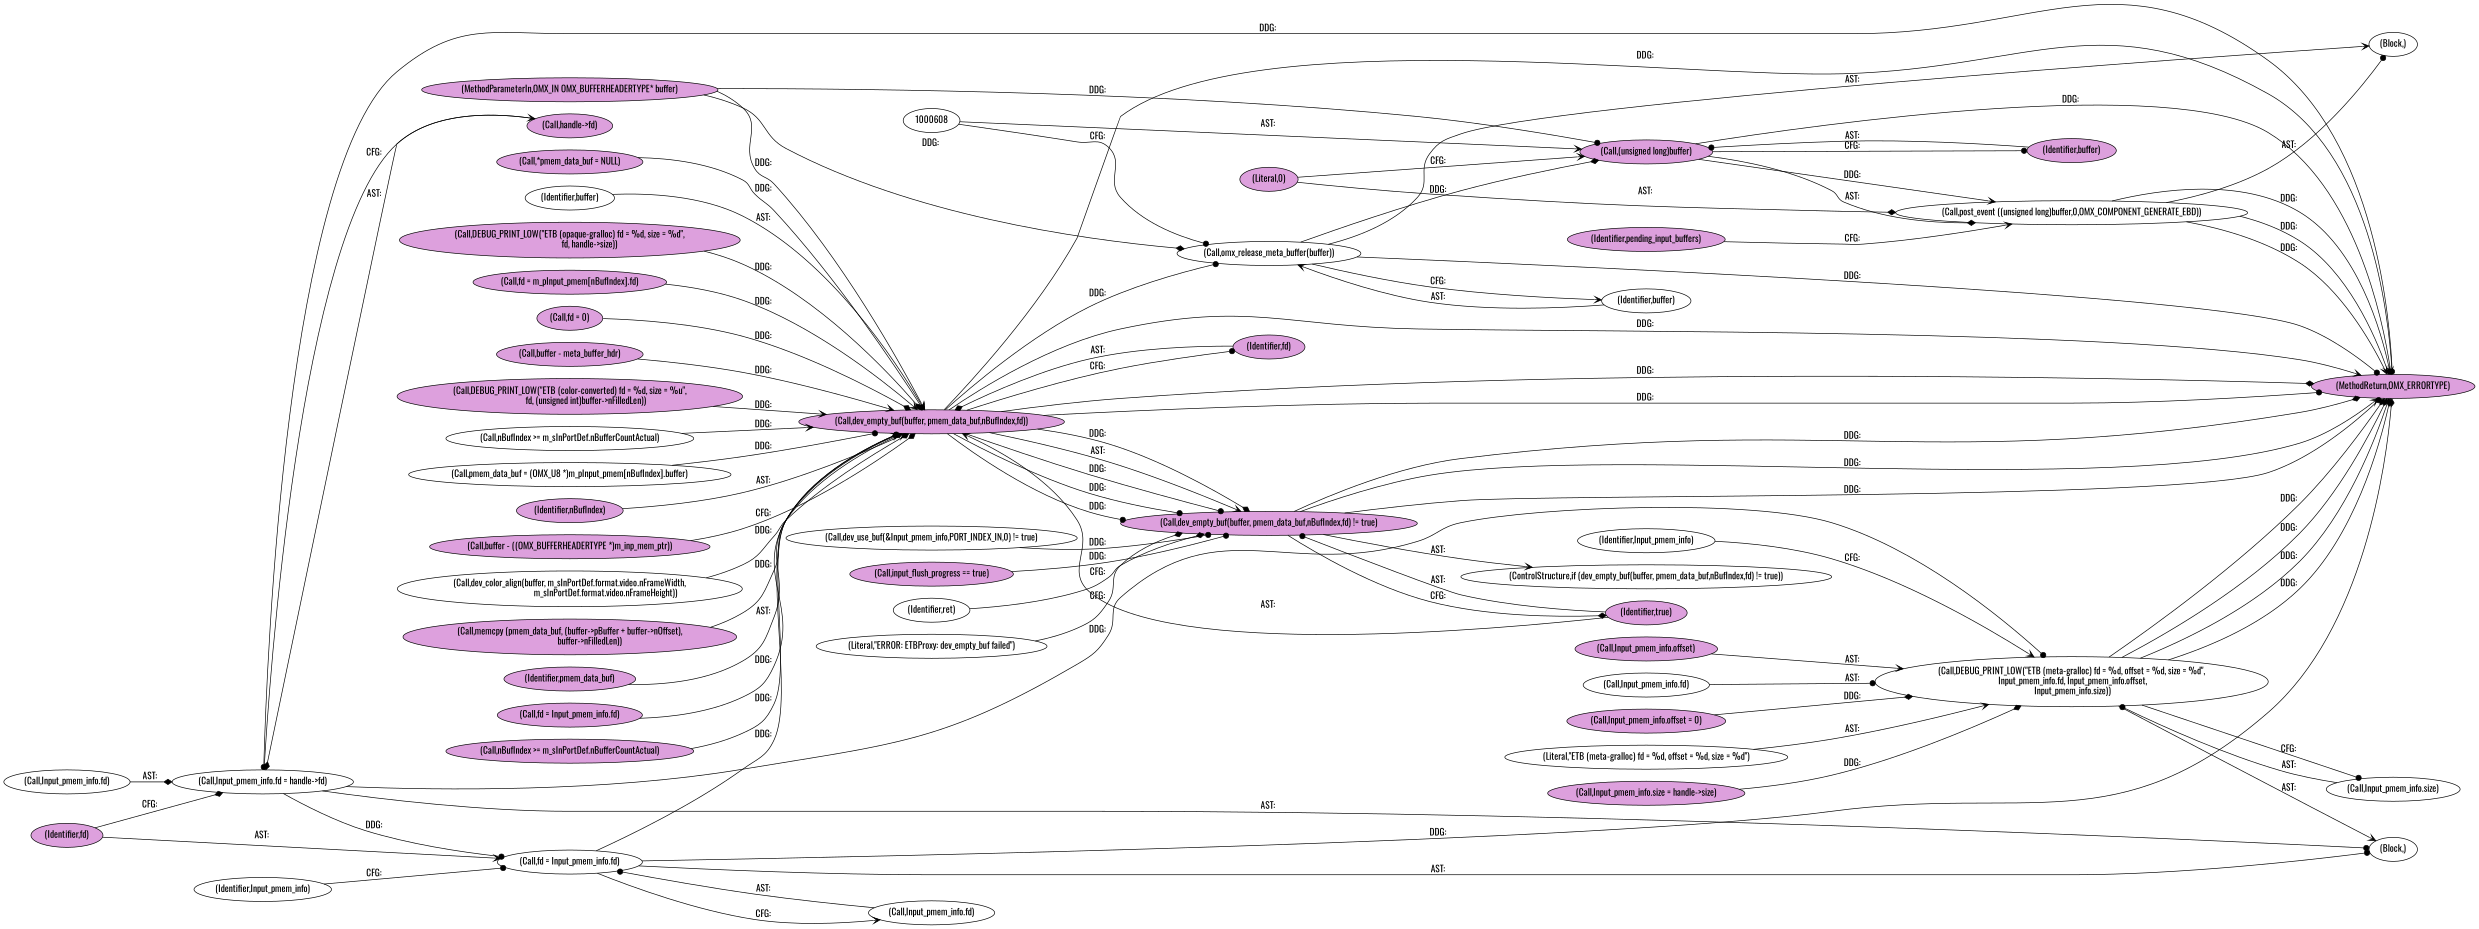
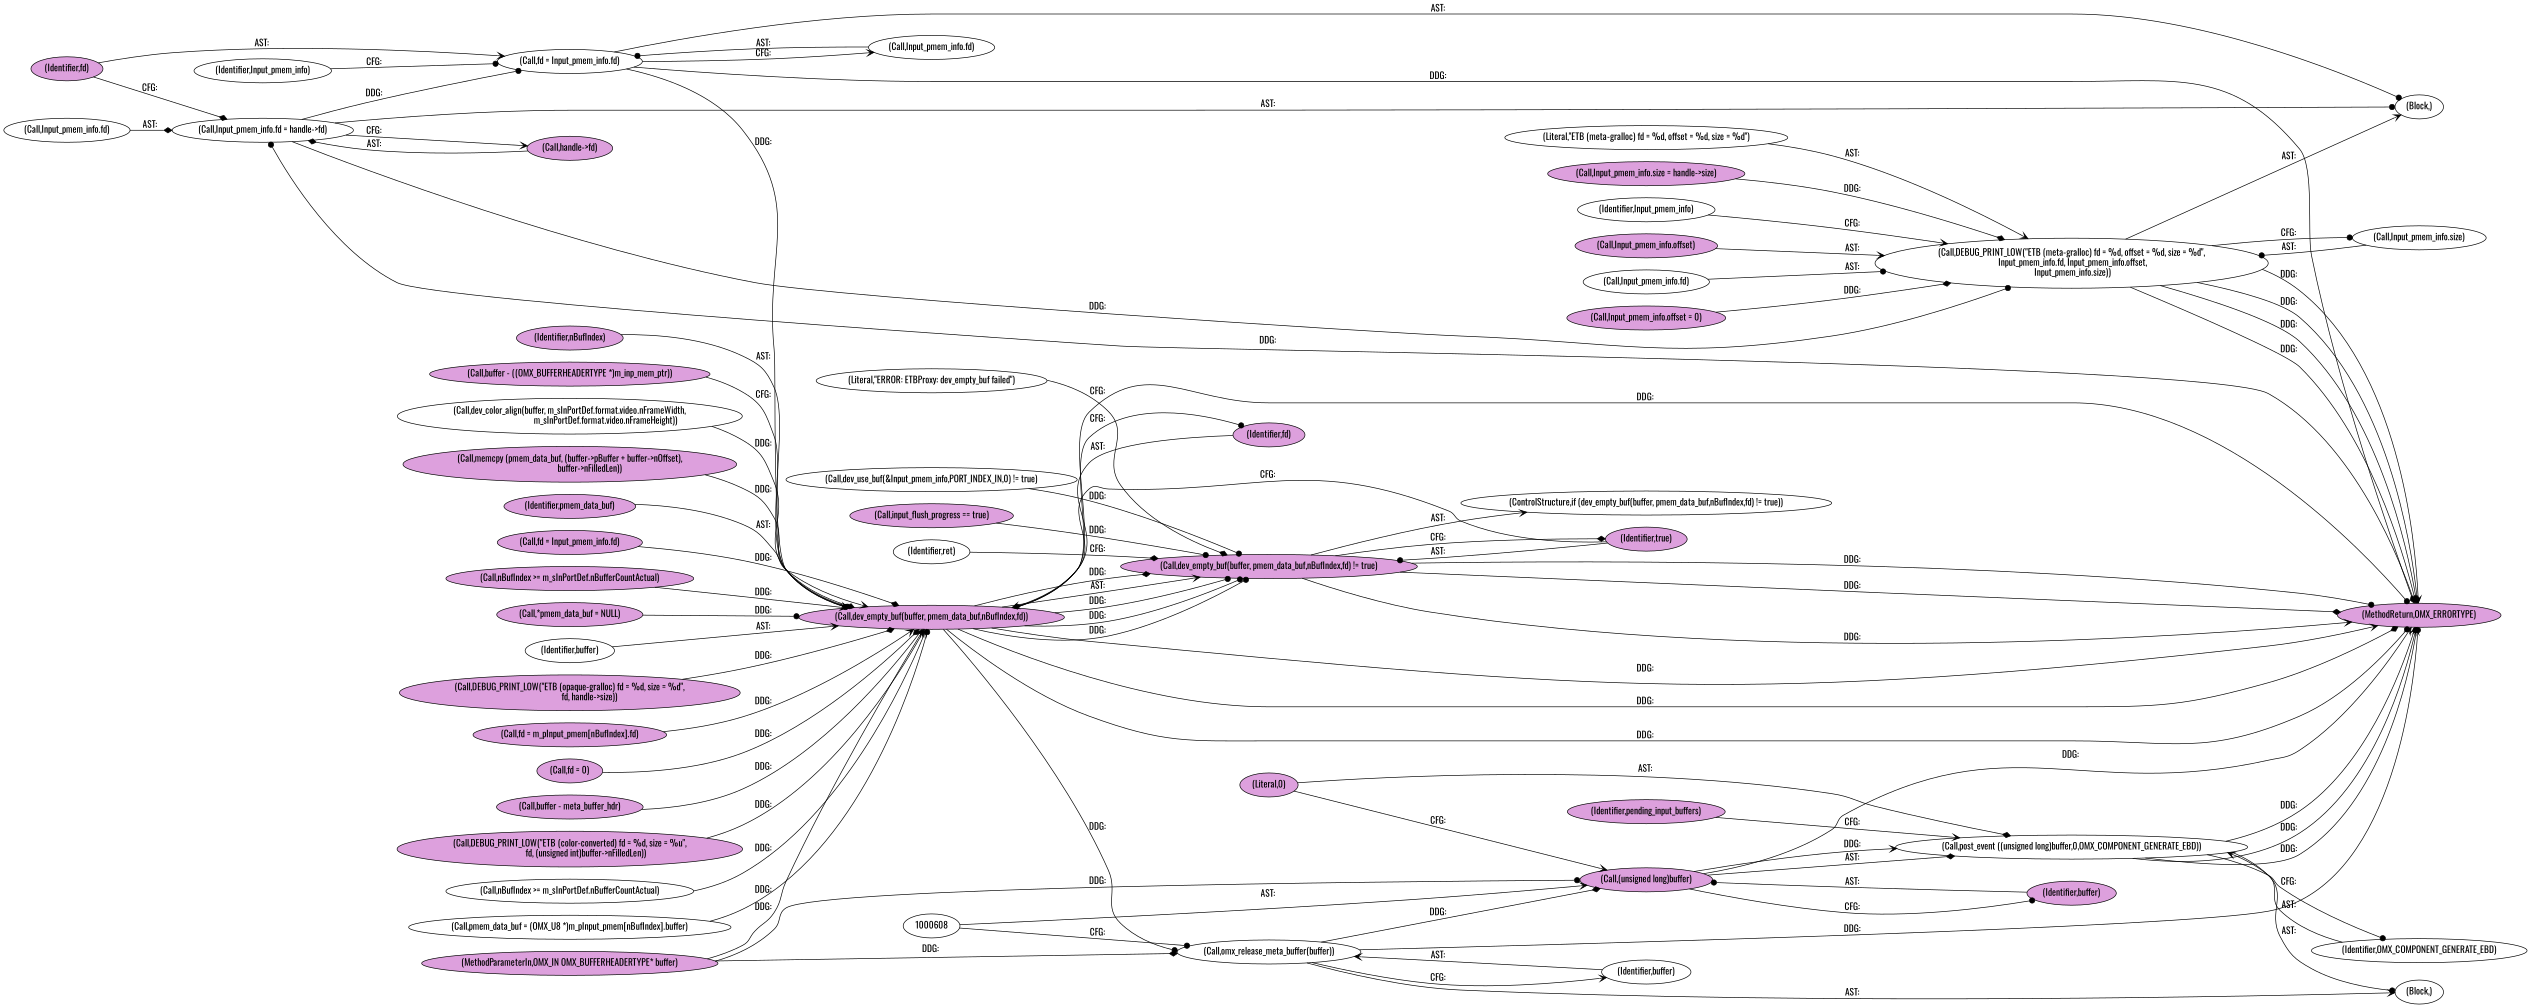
(1269, 605) -> (1269, 475)
none -> (2419, 951)
